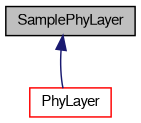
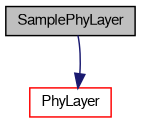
(61, 69) -> (80, 55)
